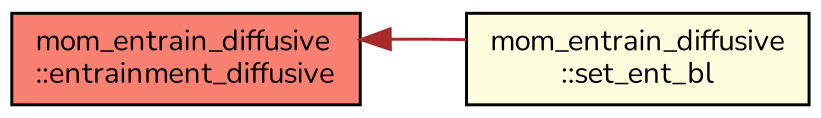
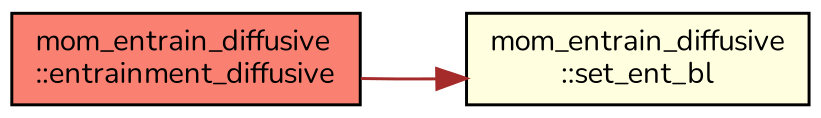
(428, 39) -> (398, 79)
